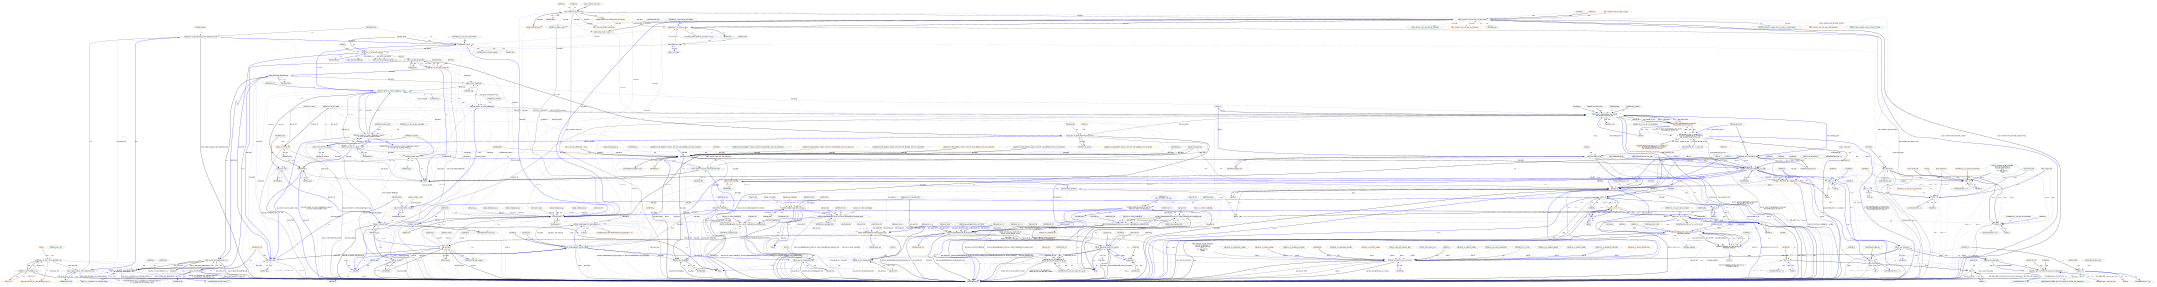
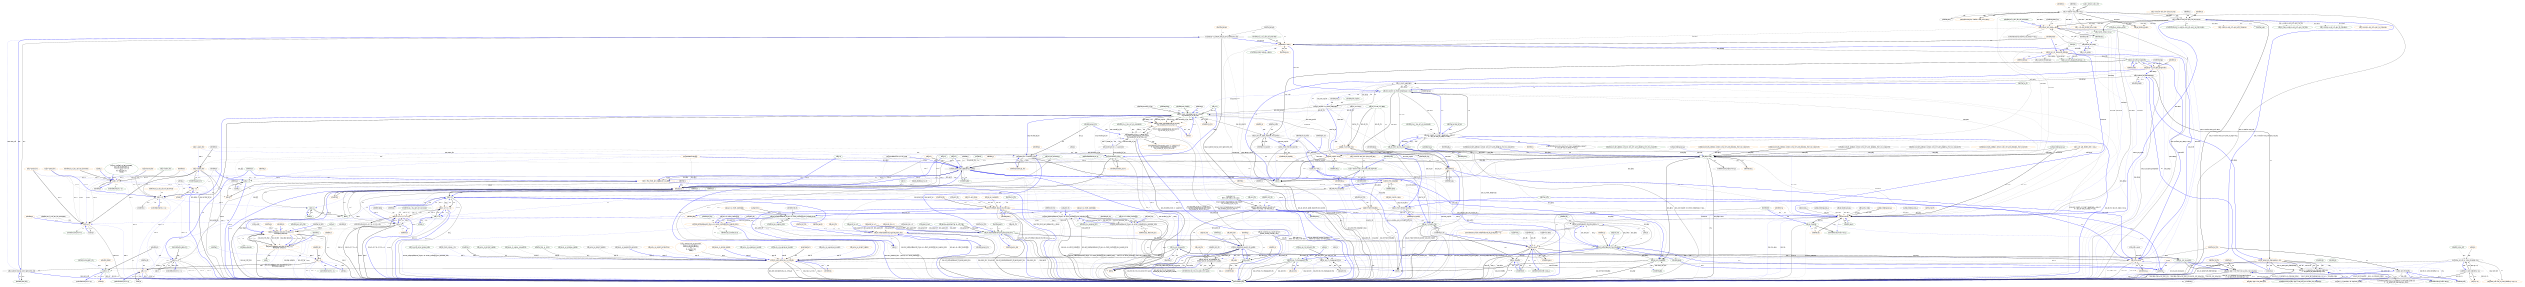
(493, 95) -> (1371, 95)
(851, 200) -> none
(469, 246) -> (1526, 266)
none -> (2135, 247)
